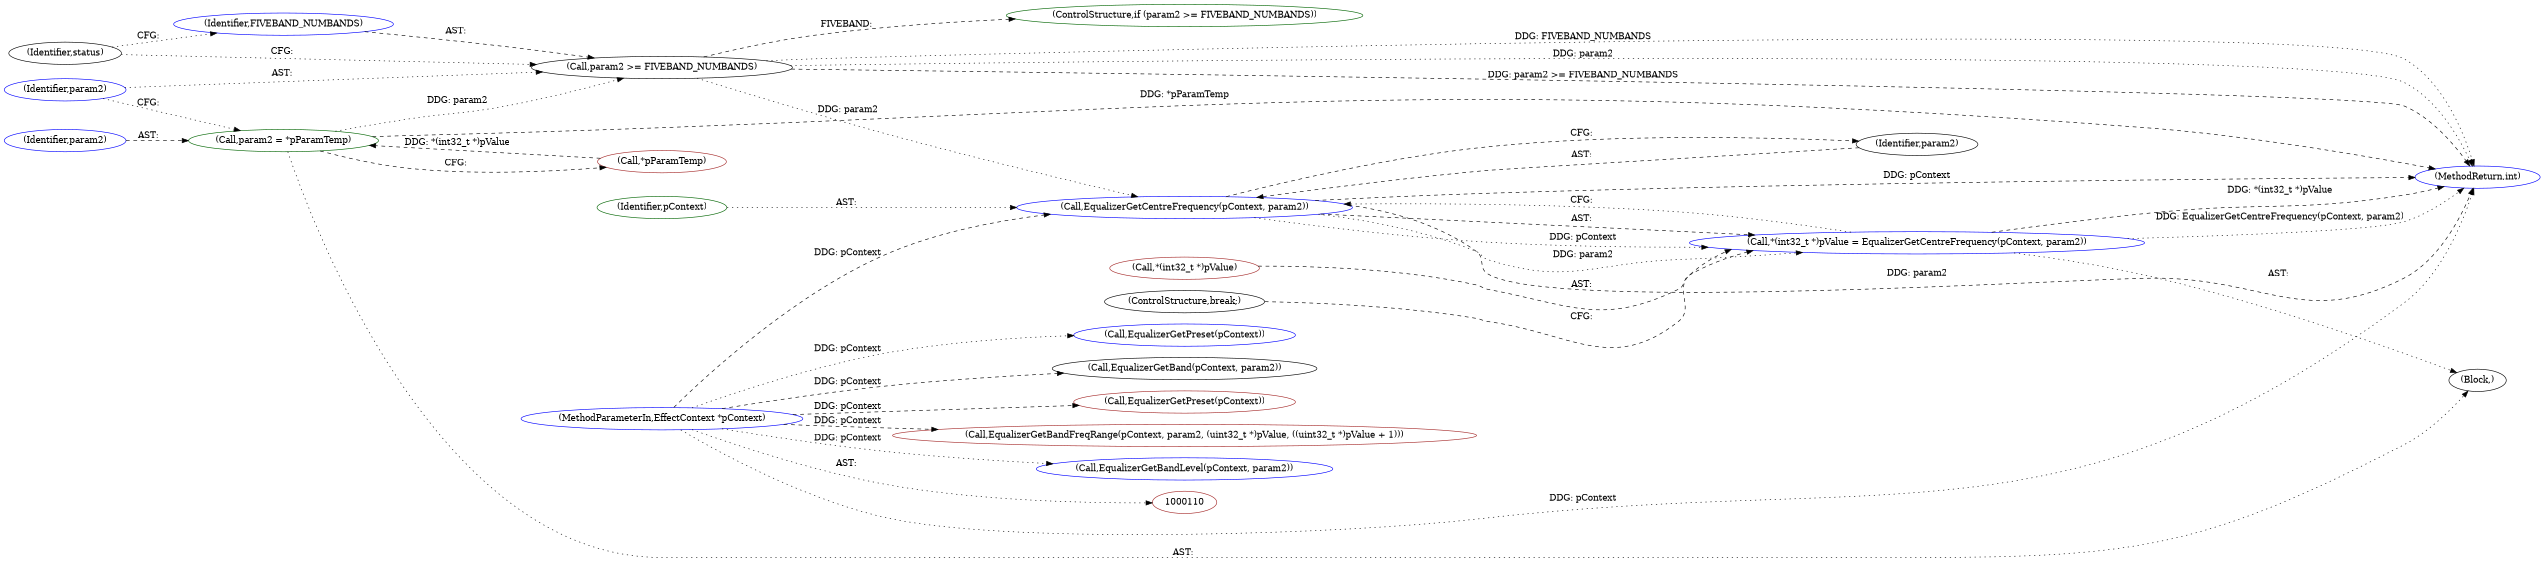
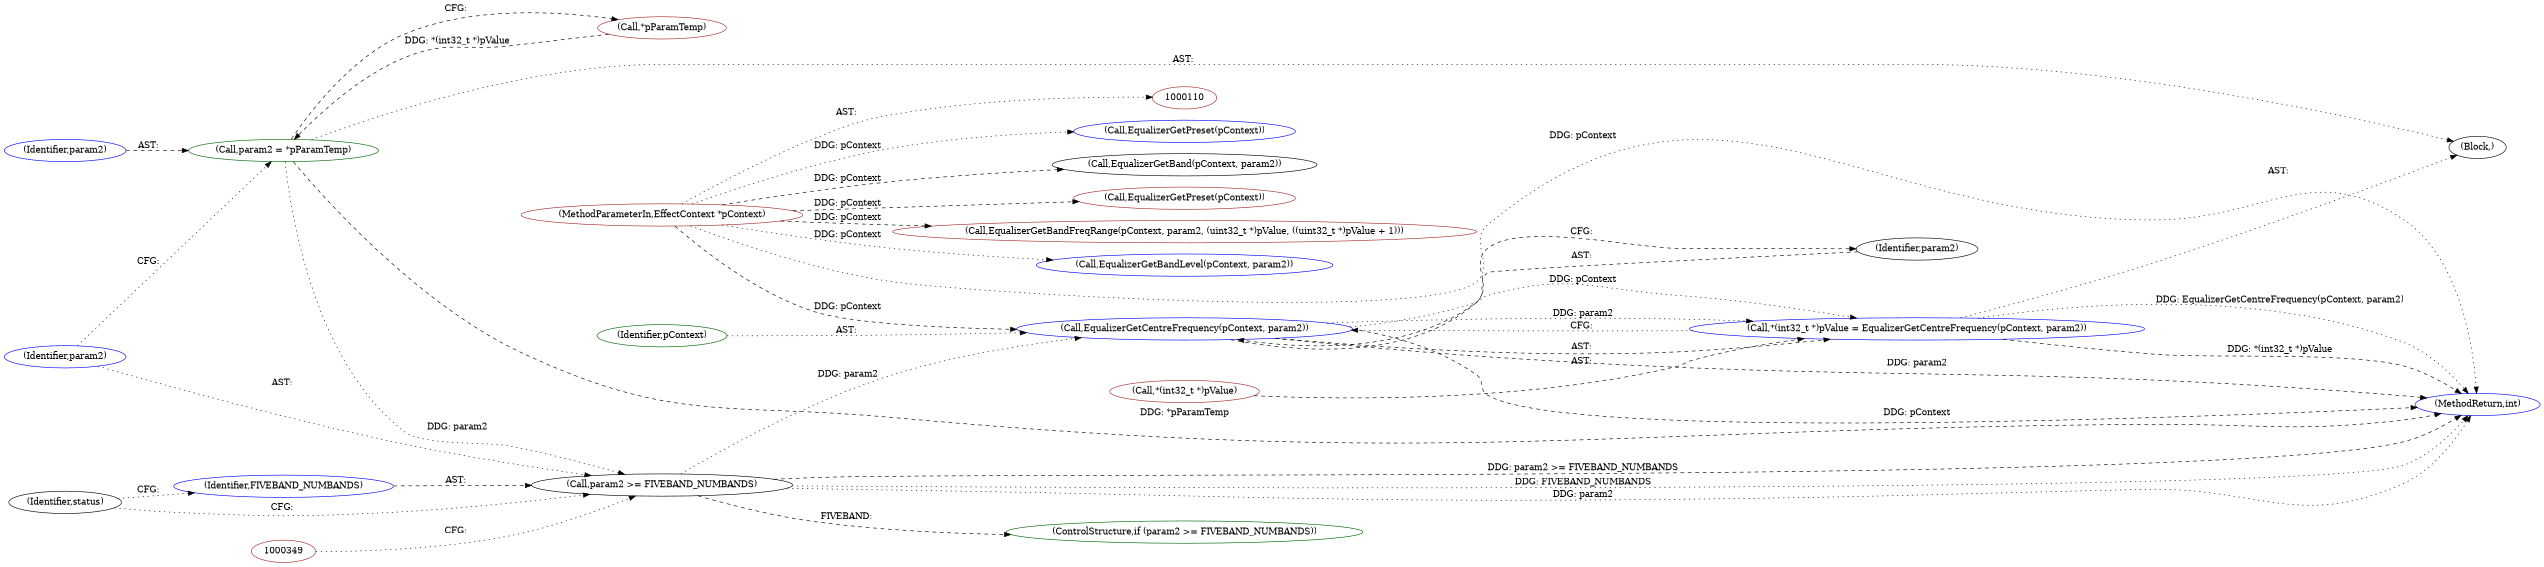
(1185, 302) -> none
(662, 419) -> (662, 215)
none -> (284, 551)
